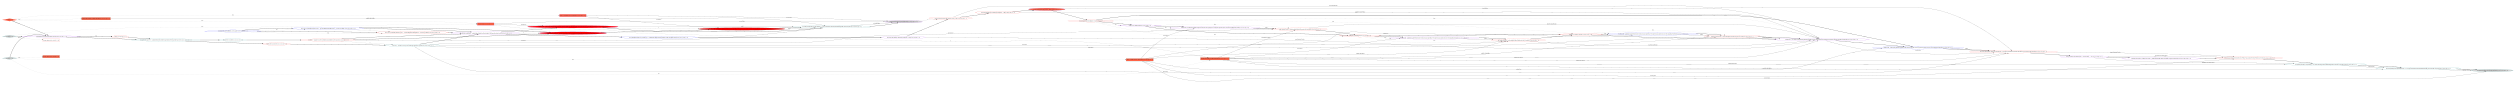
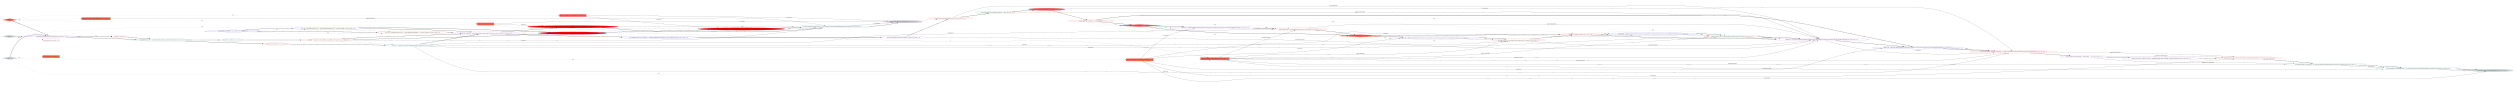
(1140, 26) -> (1140, 26)
(1360, 36) -> (1360, 36)
